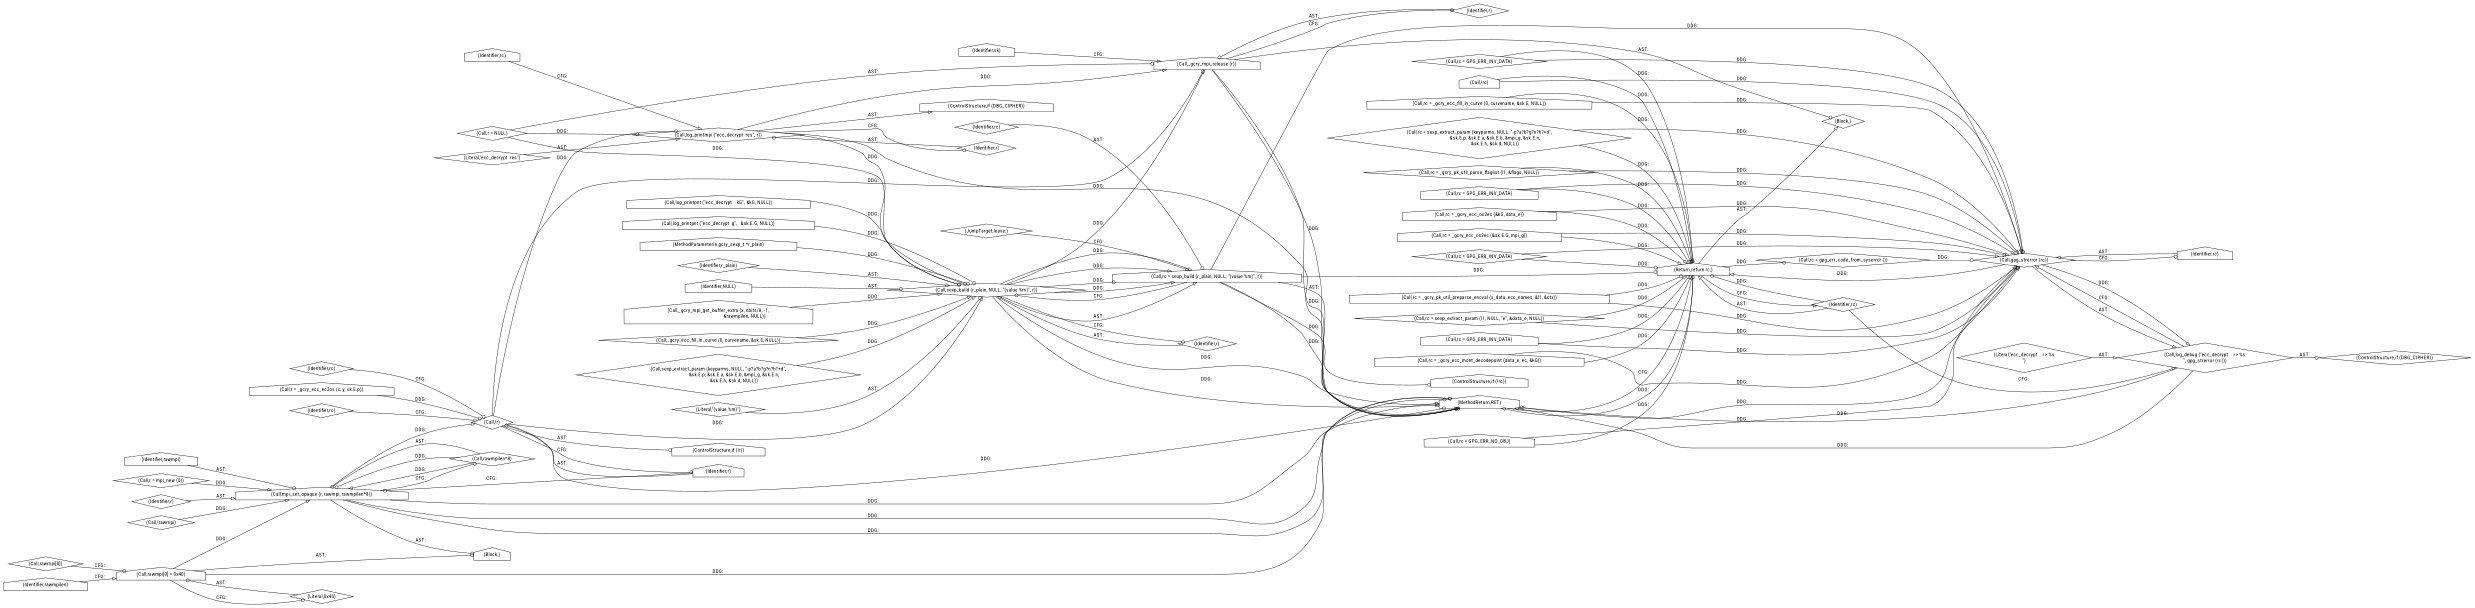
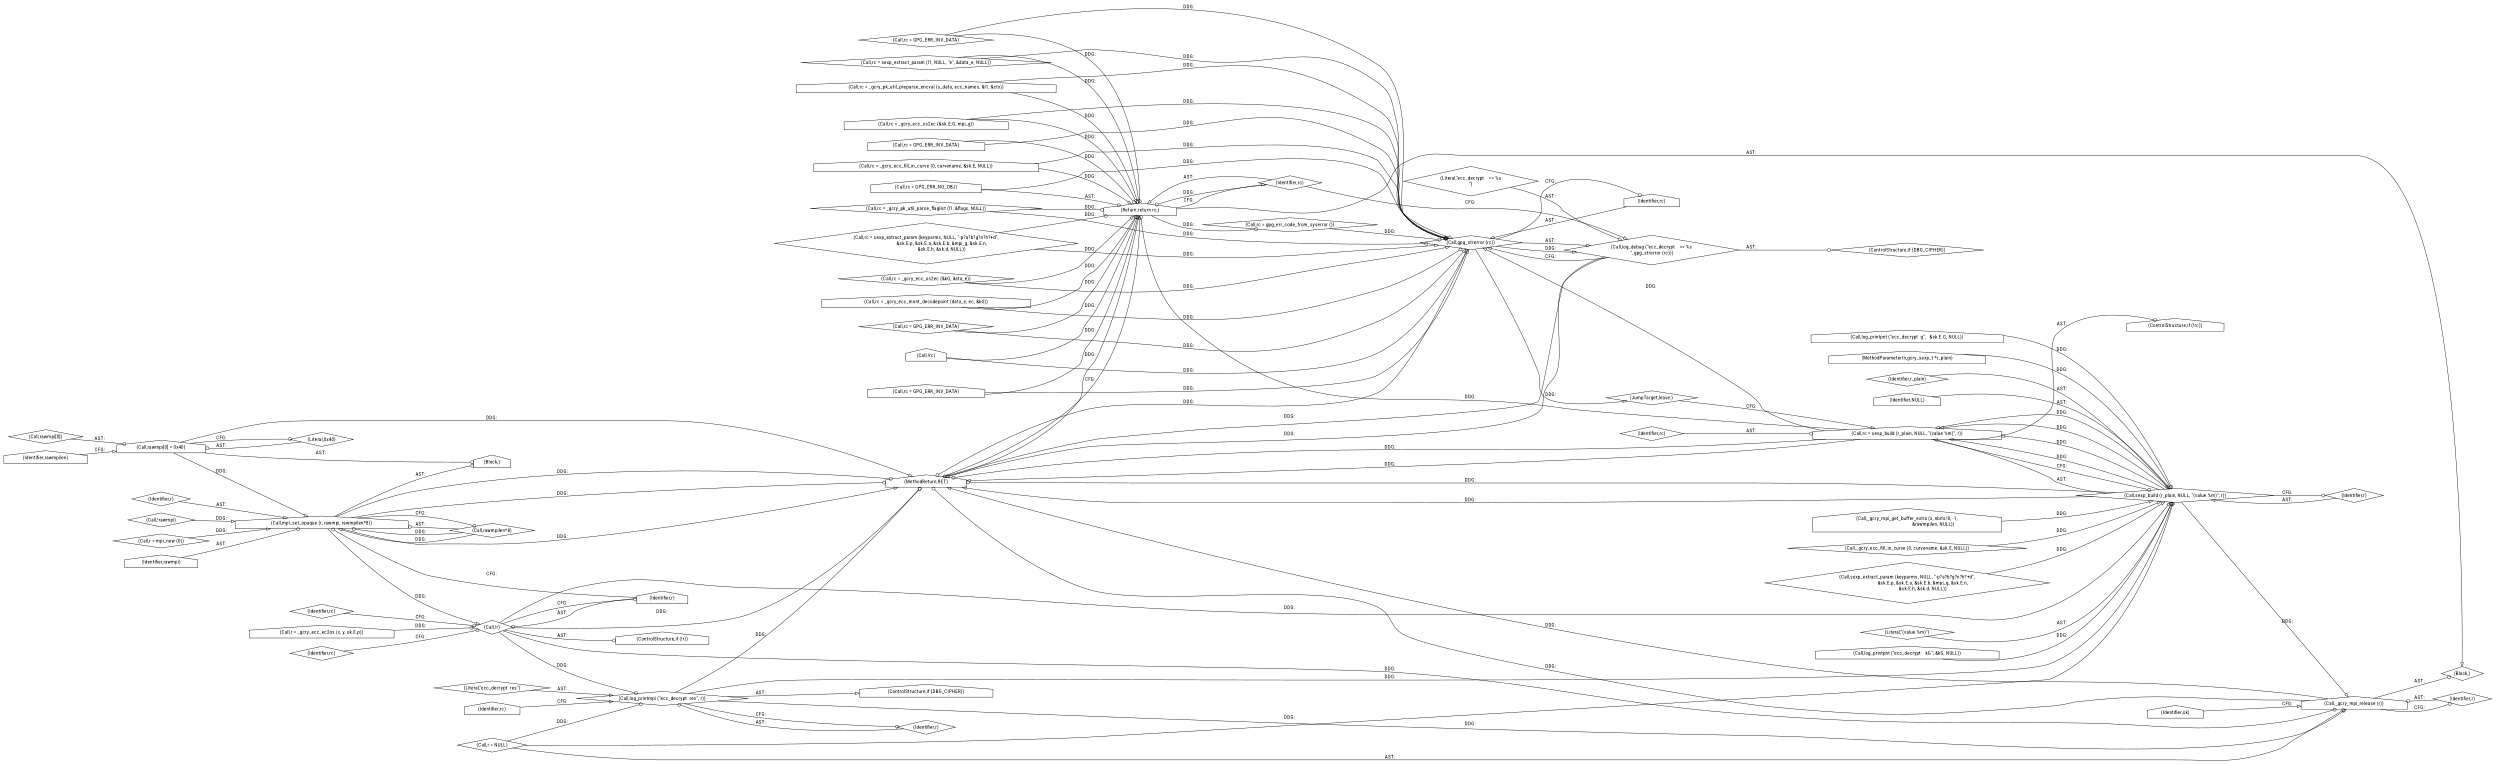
(1479, 215) -> (926, 279)
(1870, 280) -> (1532, 357)
(1644, 405) -> (1091, 197)
(1804, 405) -> (1237, 406)
(100, 566) -> (100, 438)
